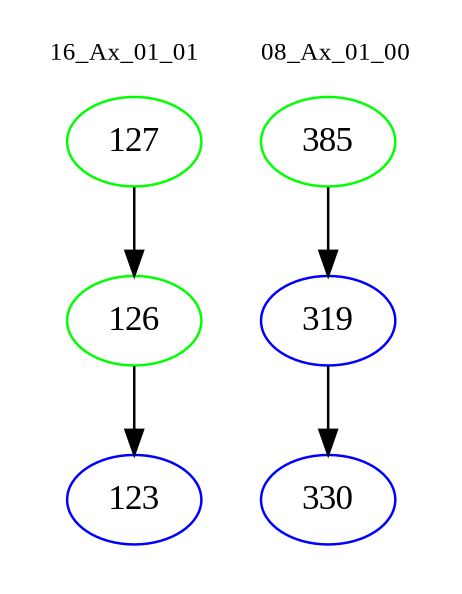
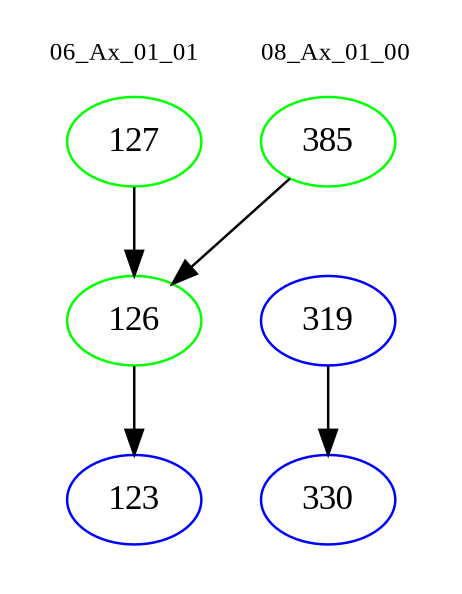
(126, 53) -> (126, 53)
(328, 219) -> (258, 207)
